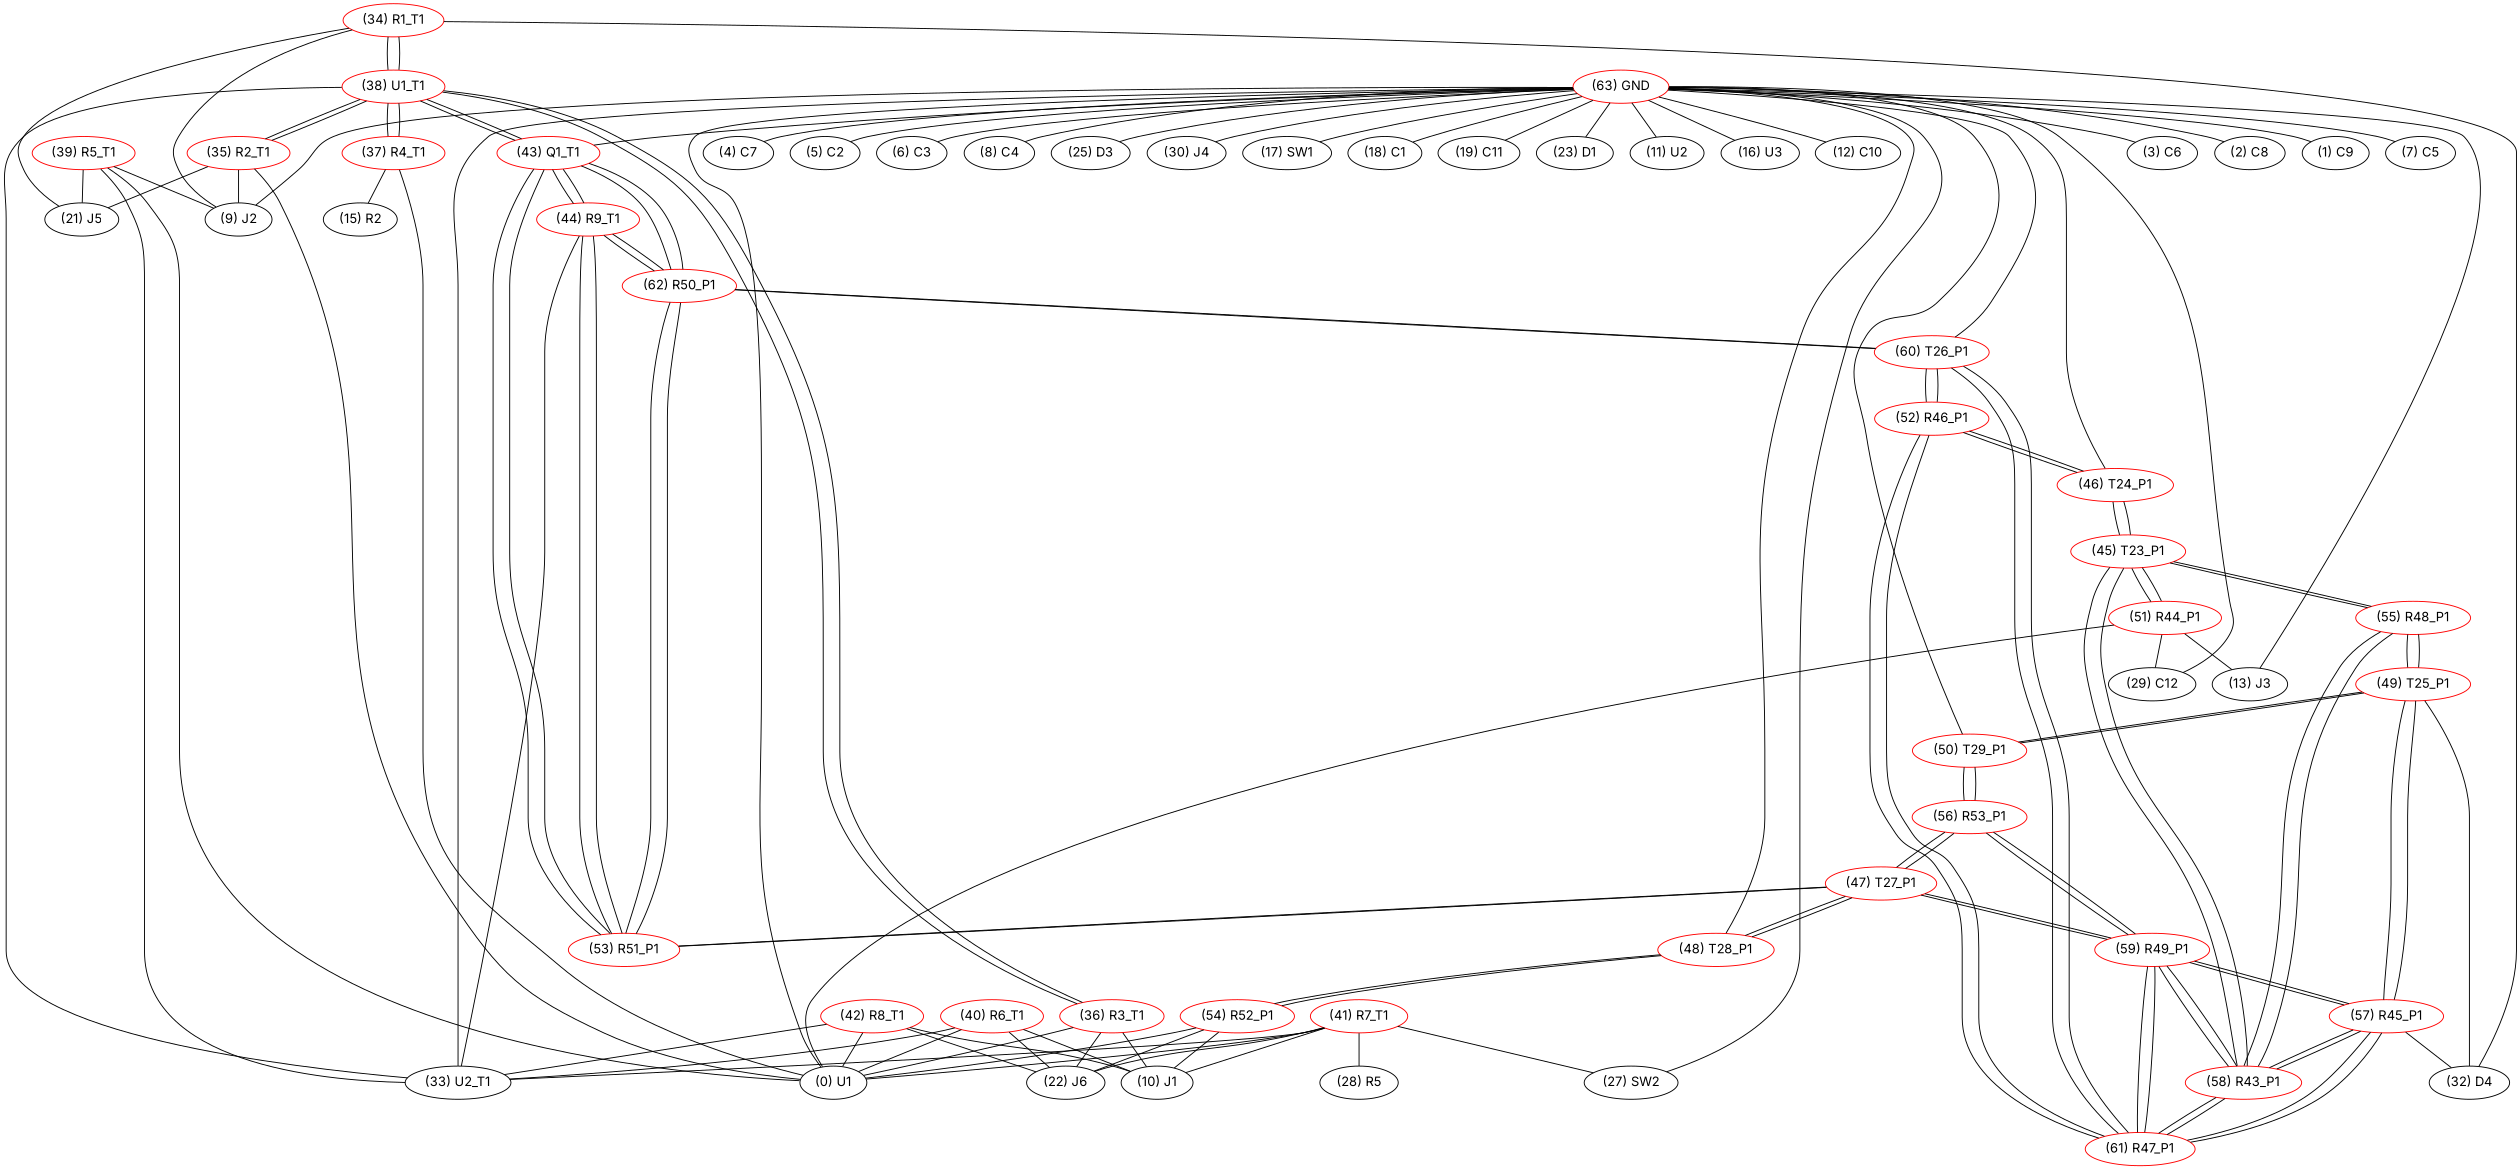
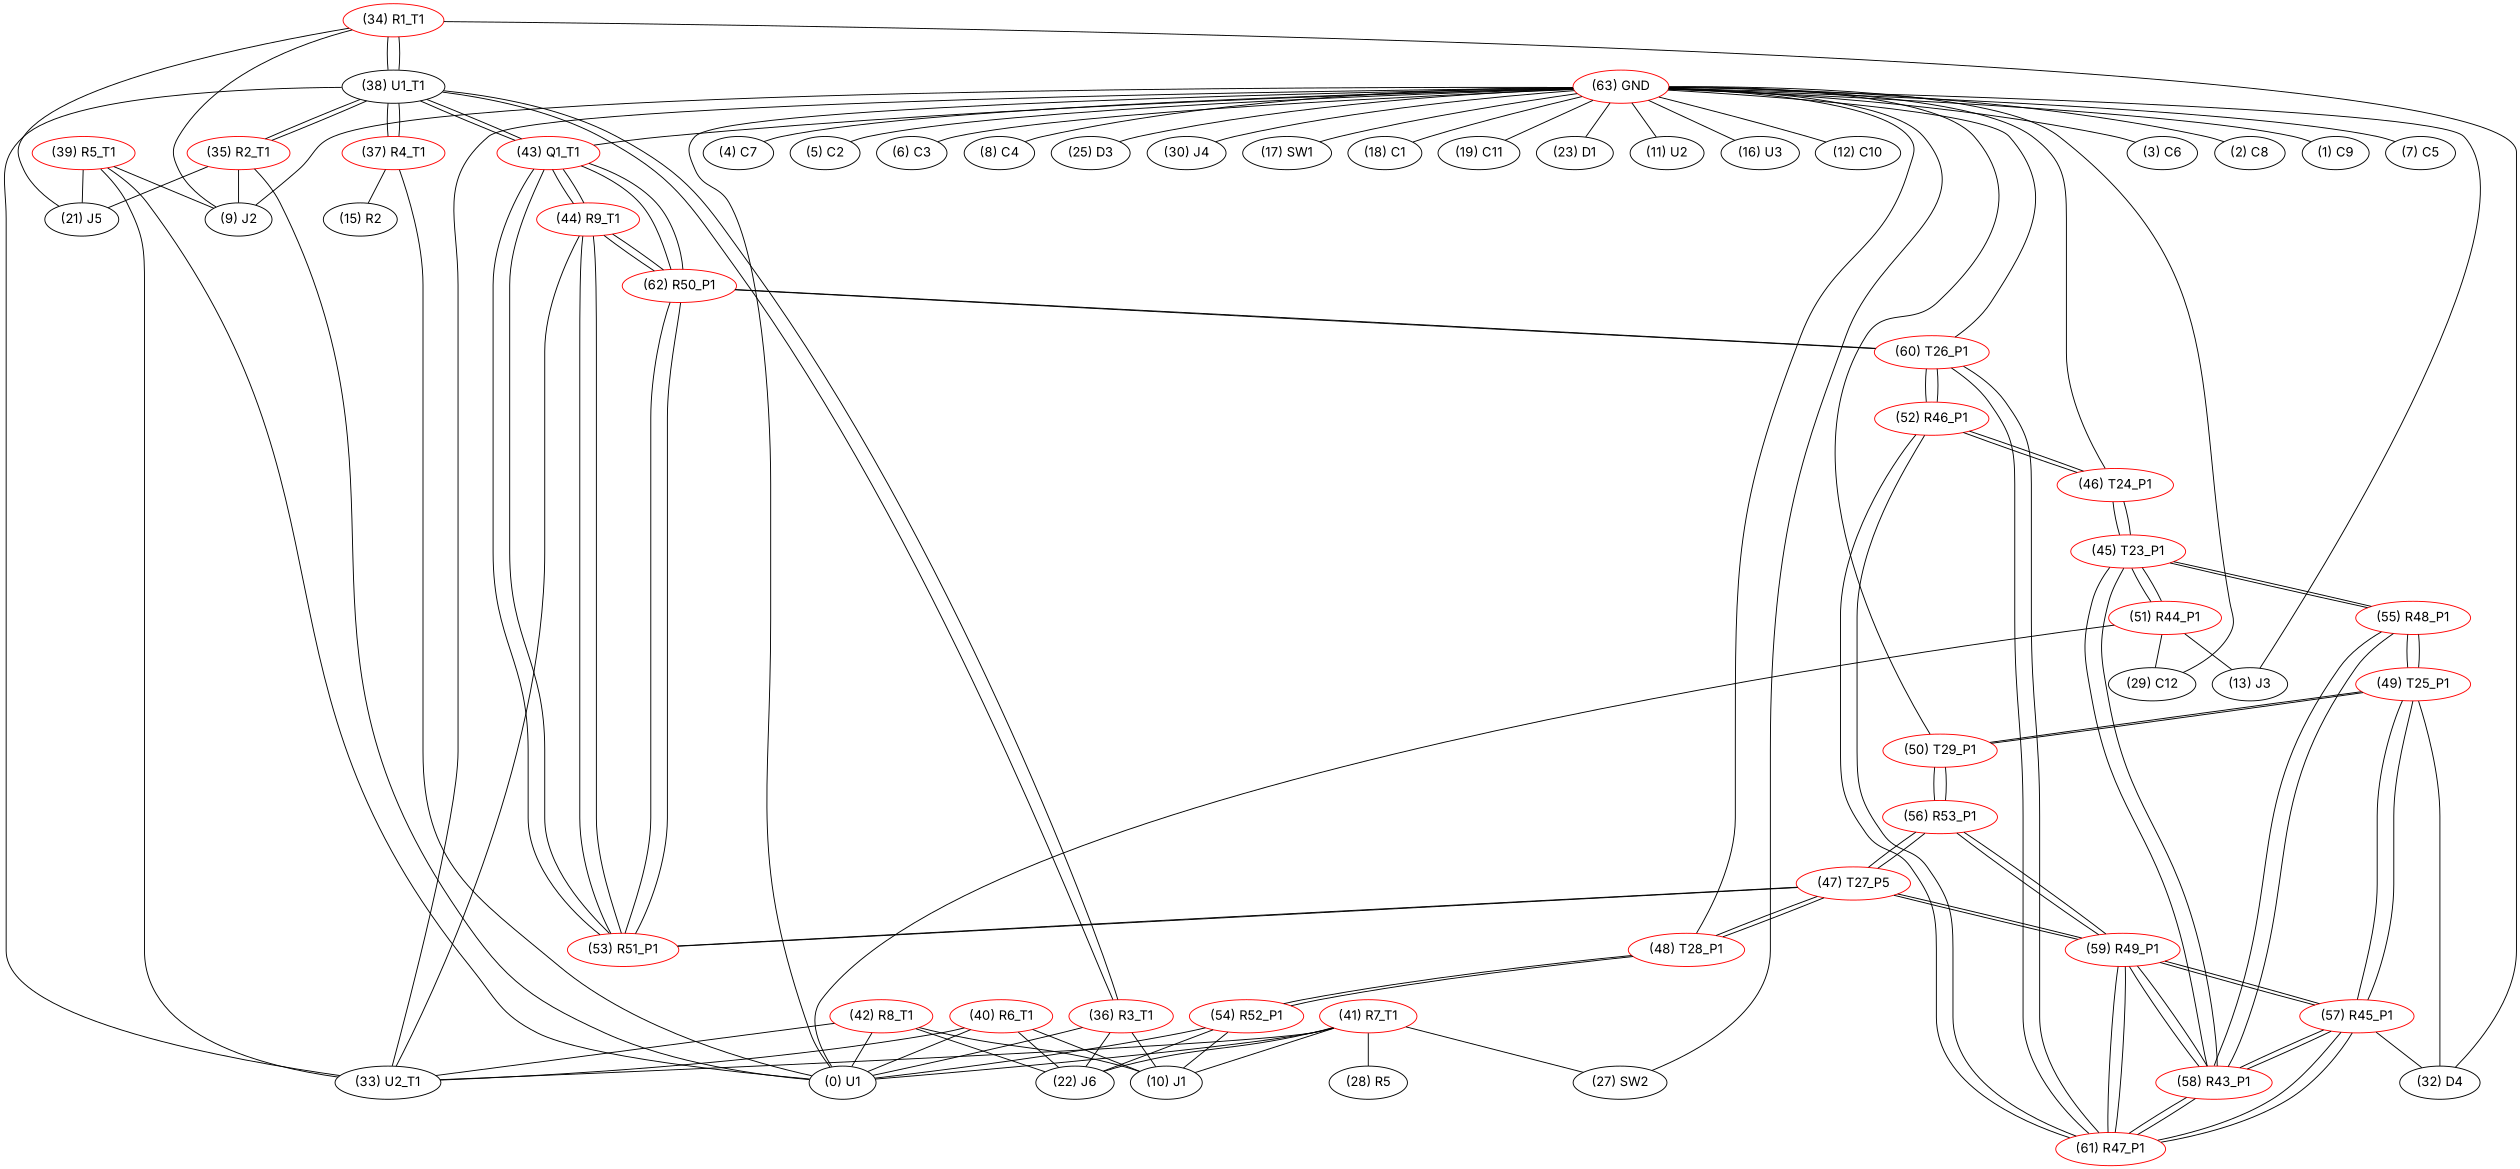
(393, 87) -> (393, 87)
(1881, 883) -> (1853, 883)
